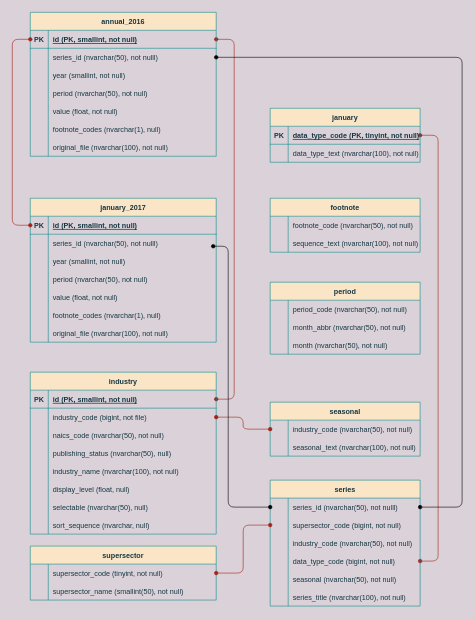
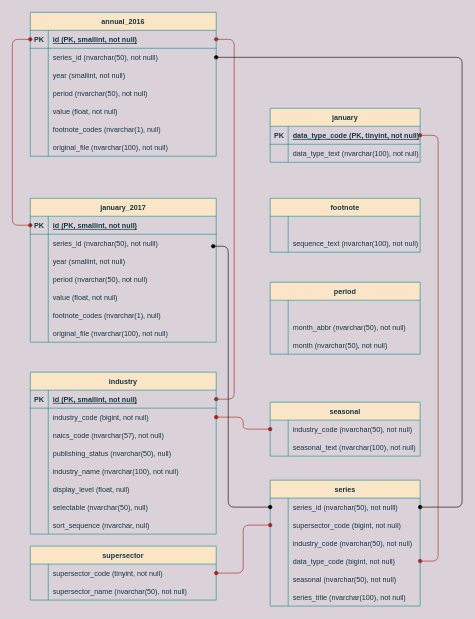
(354, 225) -> none
(354, 309) -> none
(109, 418) -> (109, 418)
(117, 436) -> (117, 436)
(127, 592) -> (130, 592)
